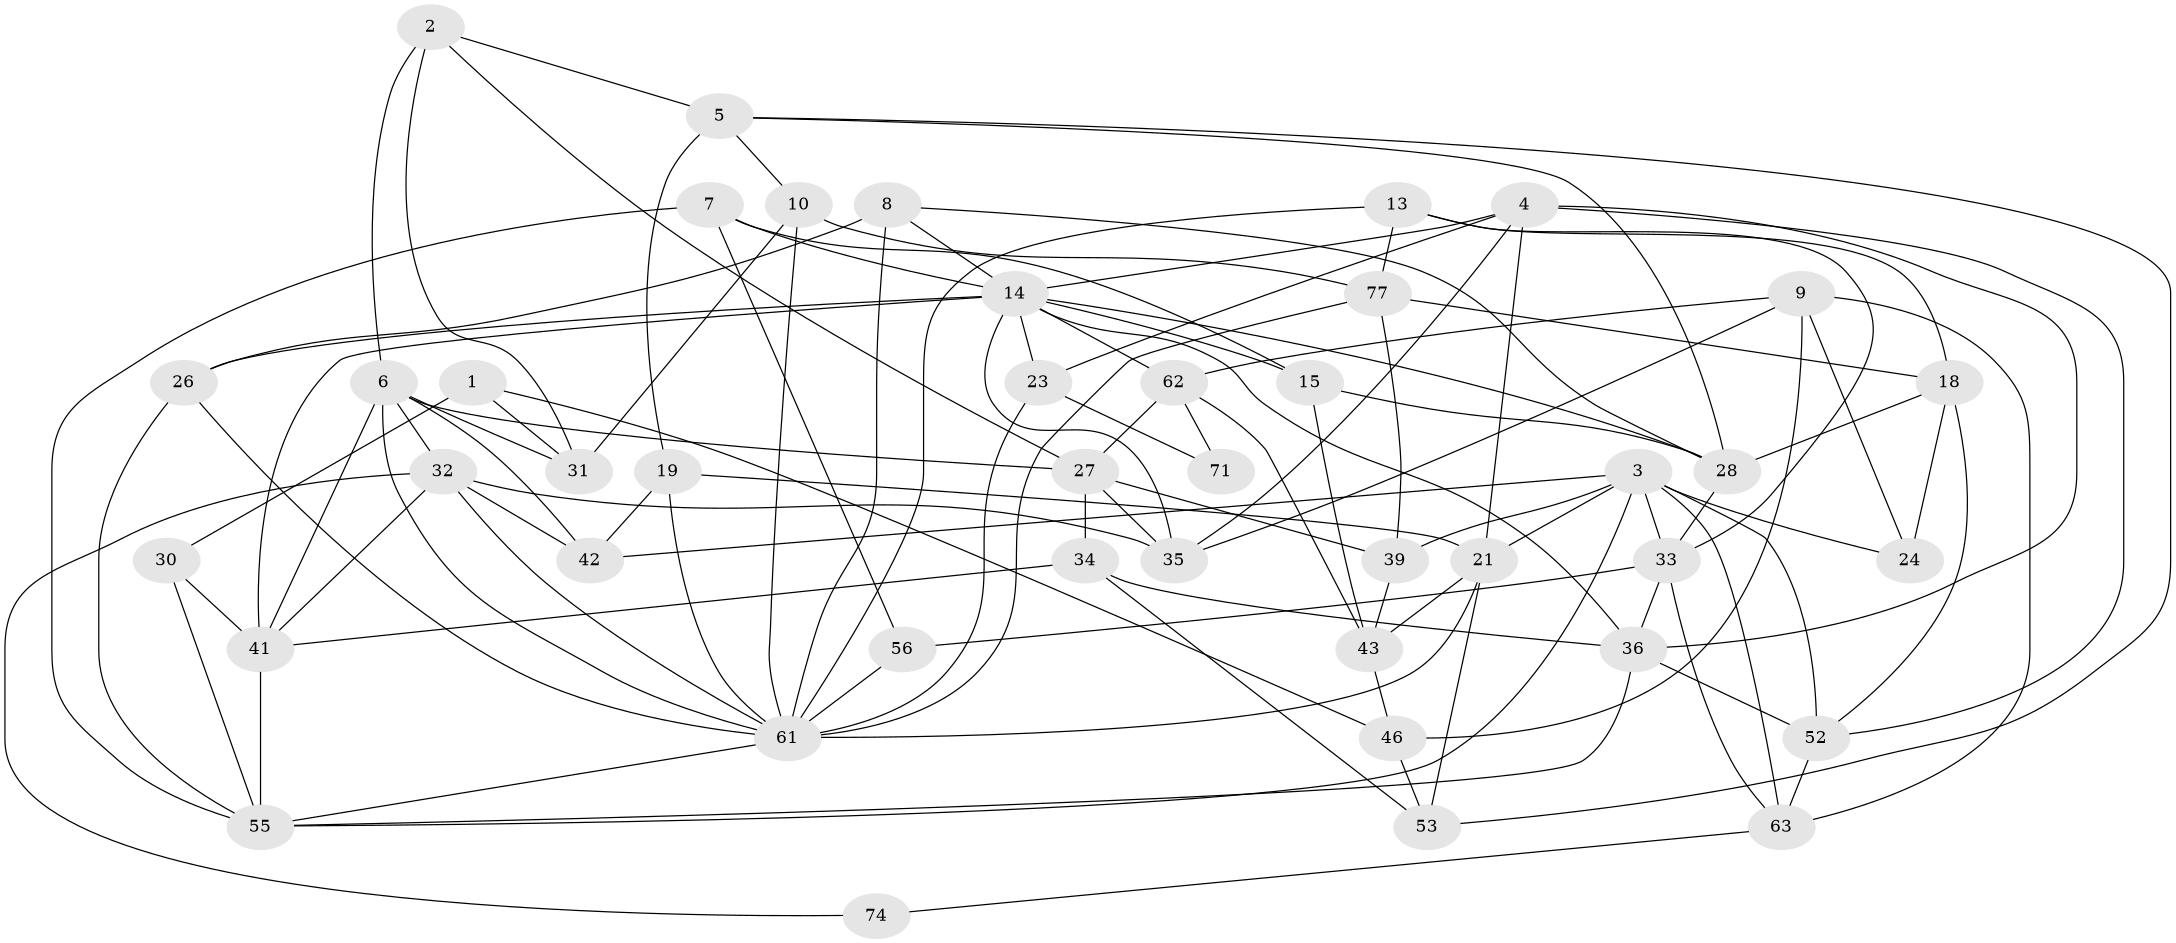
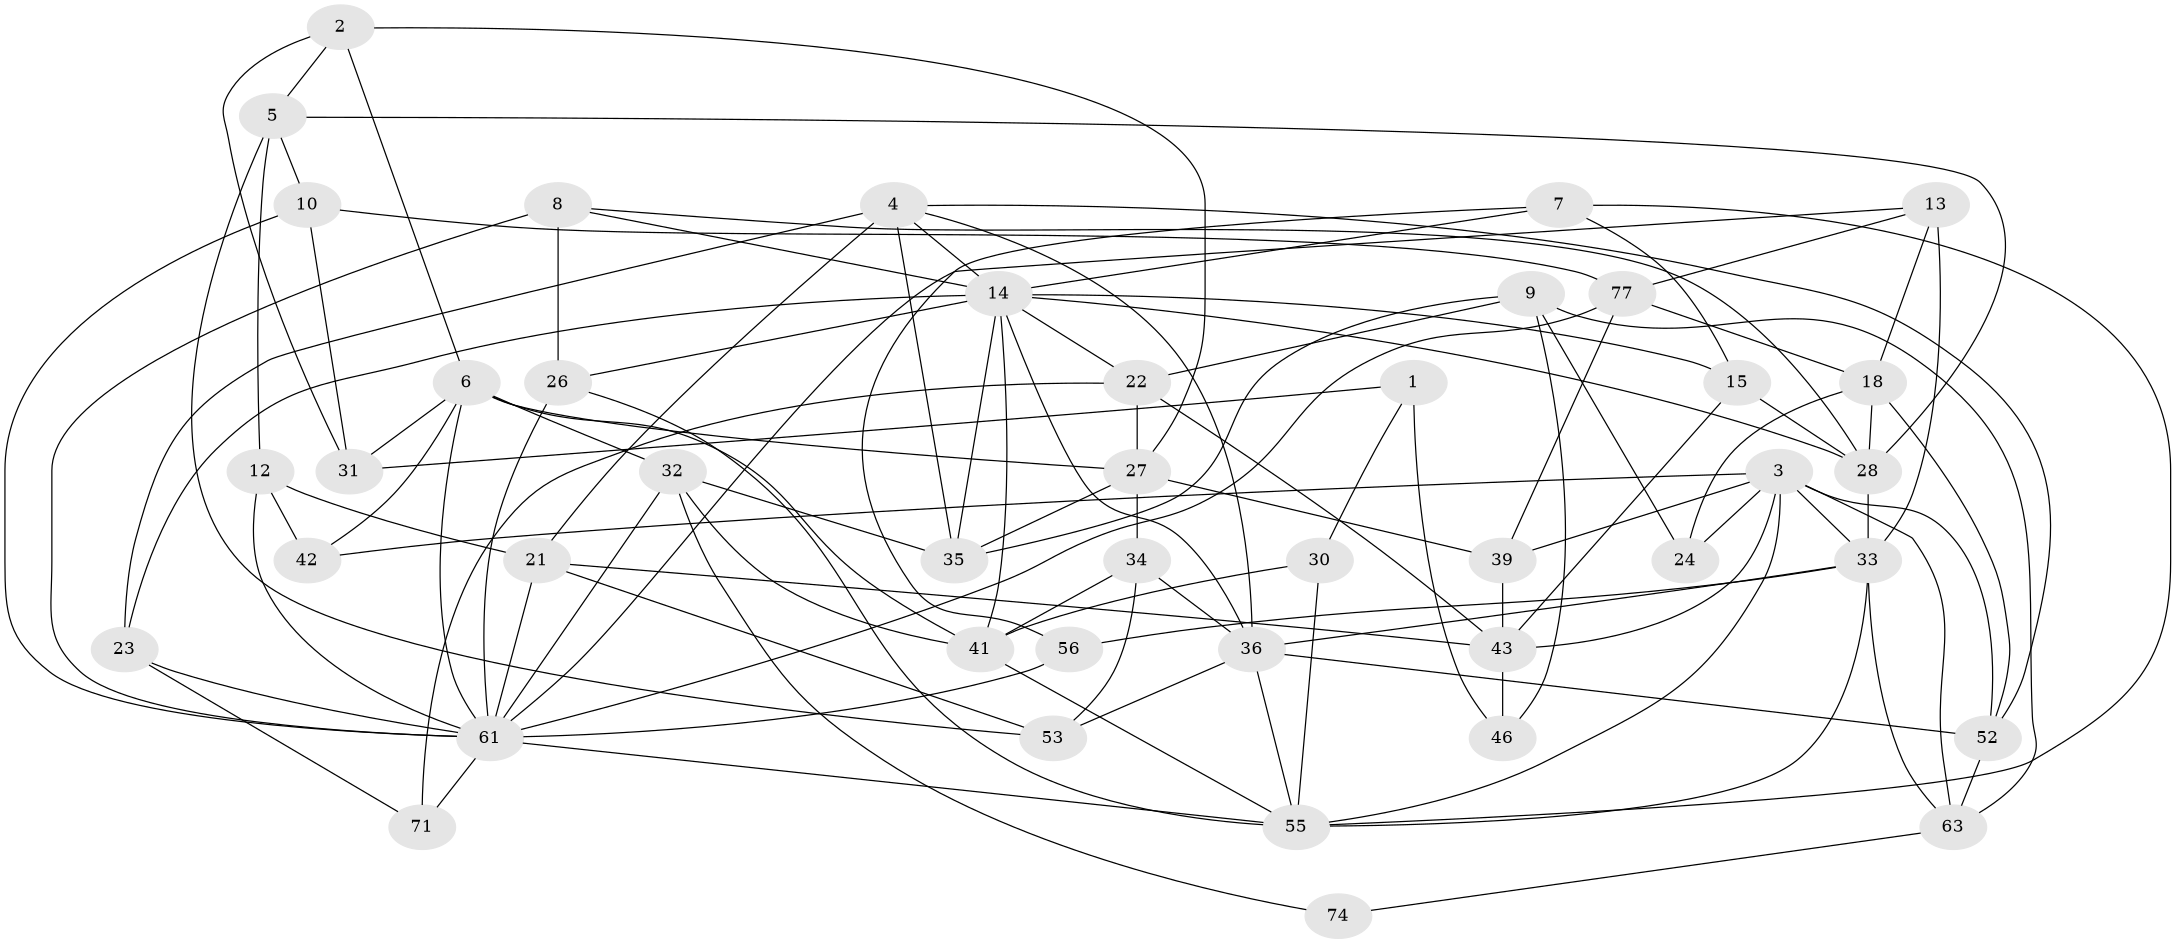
(1174, 383) -> (1137, 383)
(668, 472) -> (261, 472)
(517, 516) -> none
(1561, 516) -> (1685, 611)
none -> (456, 783)
(1413, 791) -> (1153, 694)
none -> (1698, 797)
